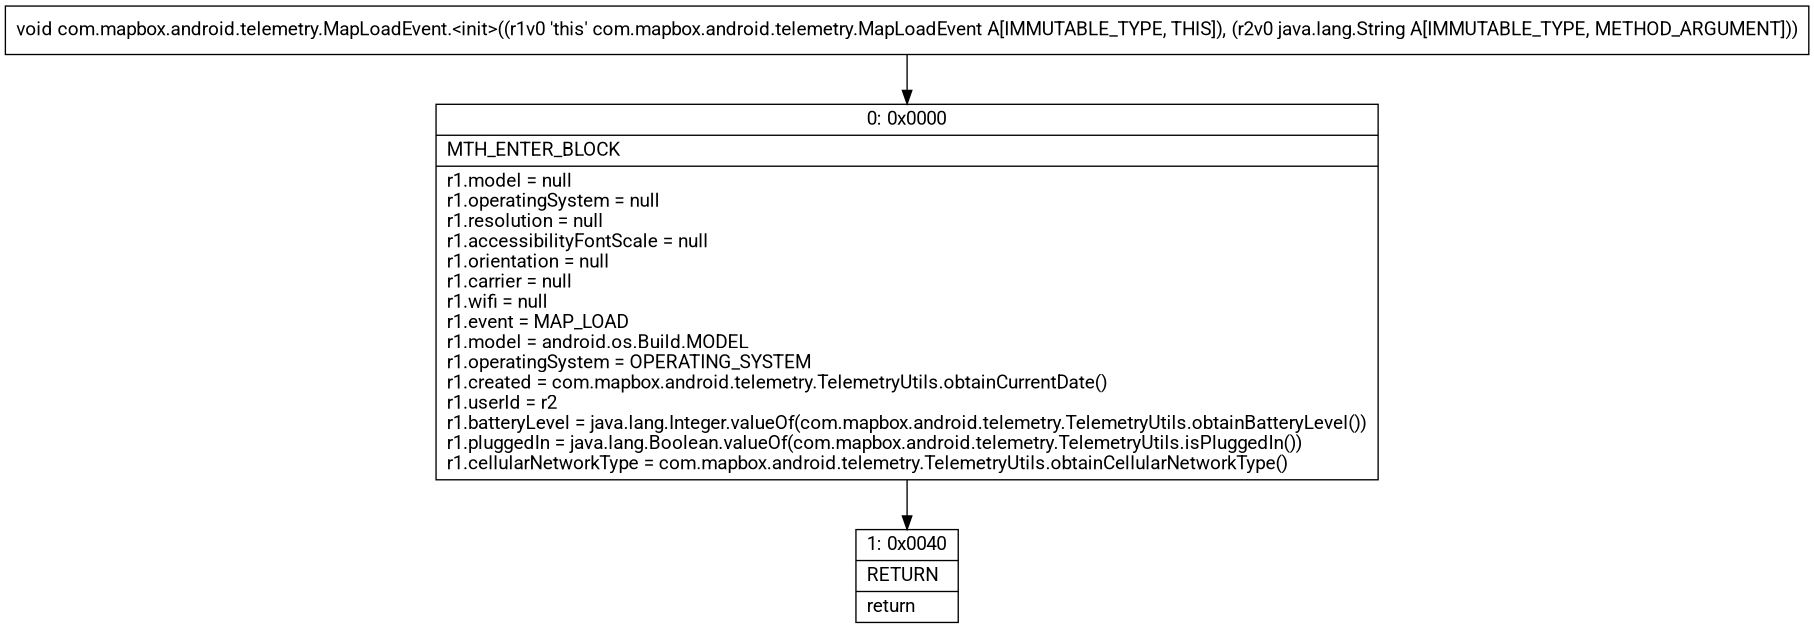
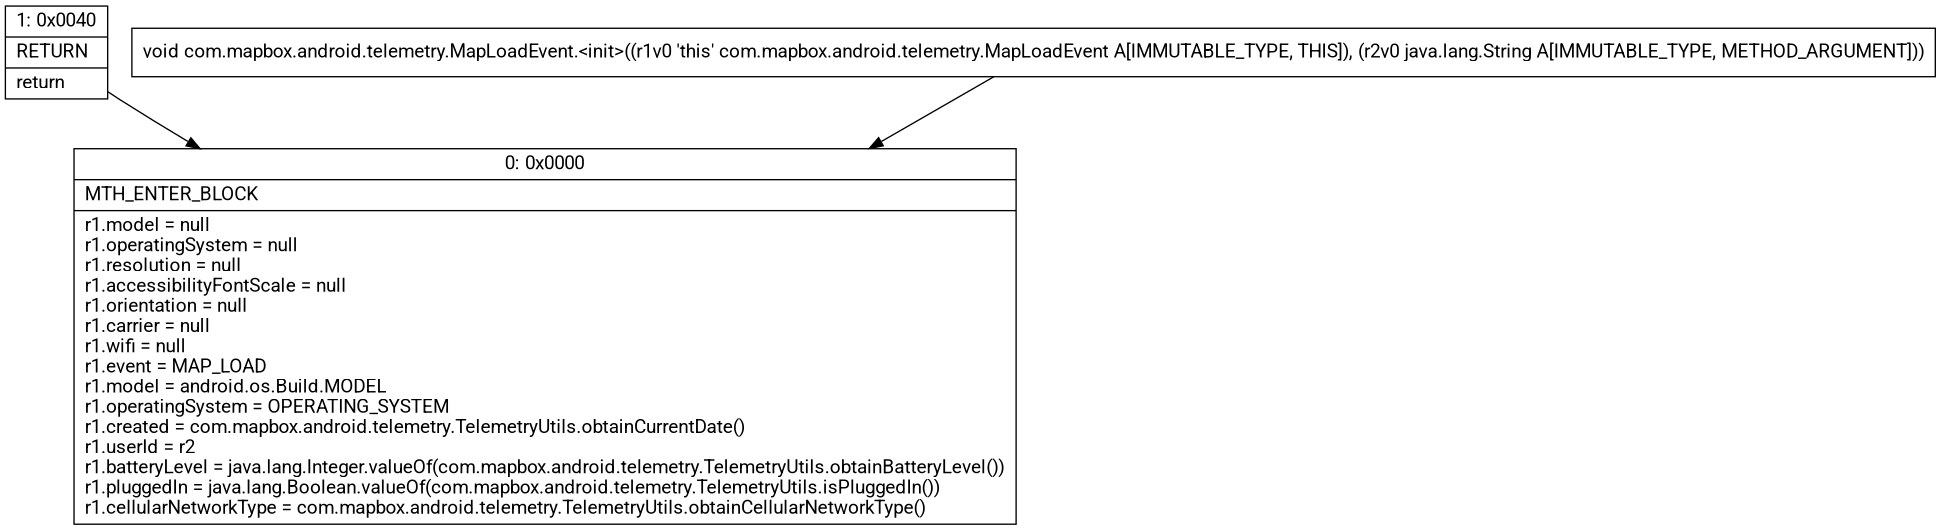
(907, 498) -> (148, 117)
